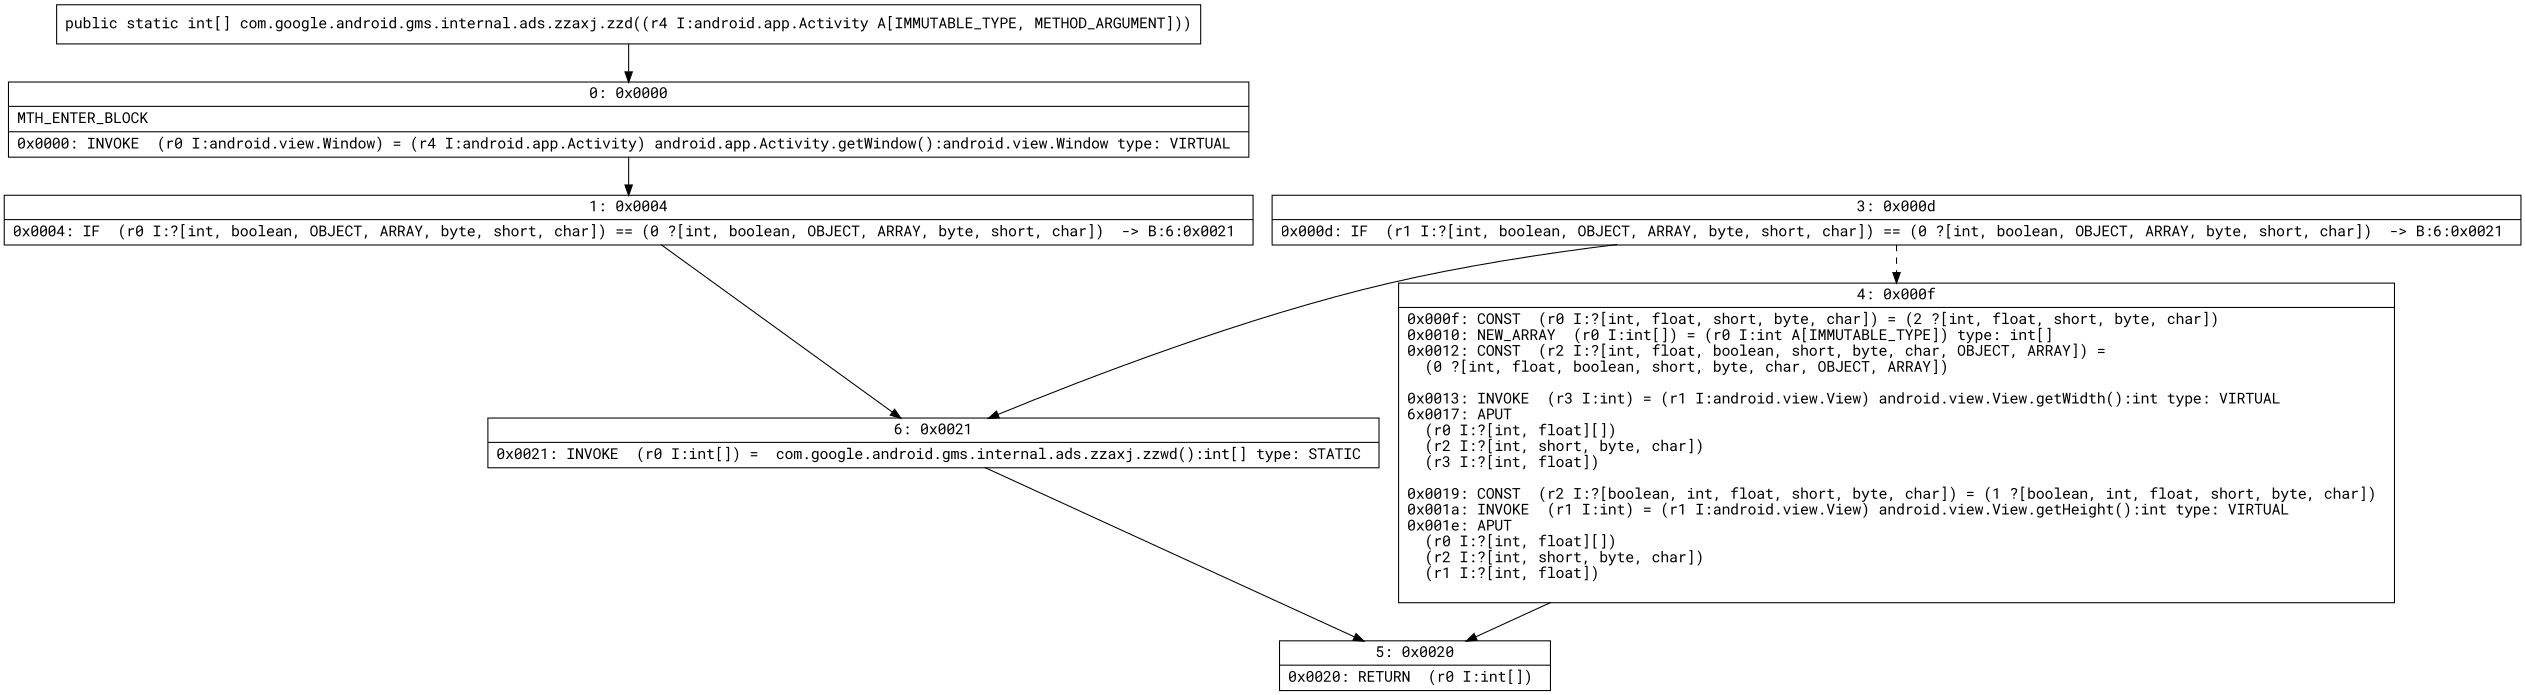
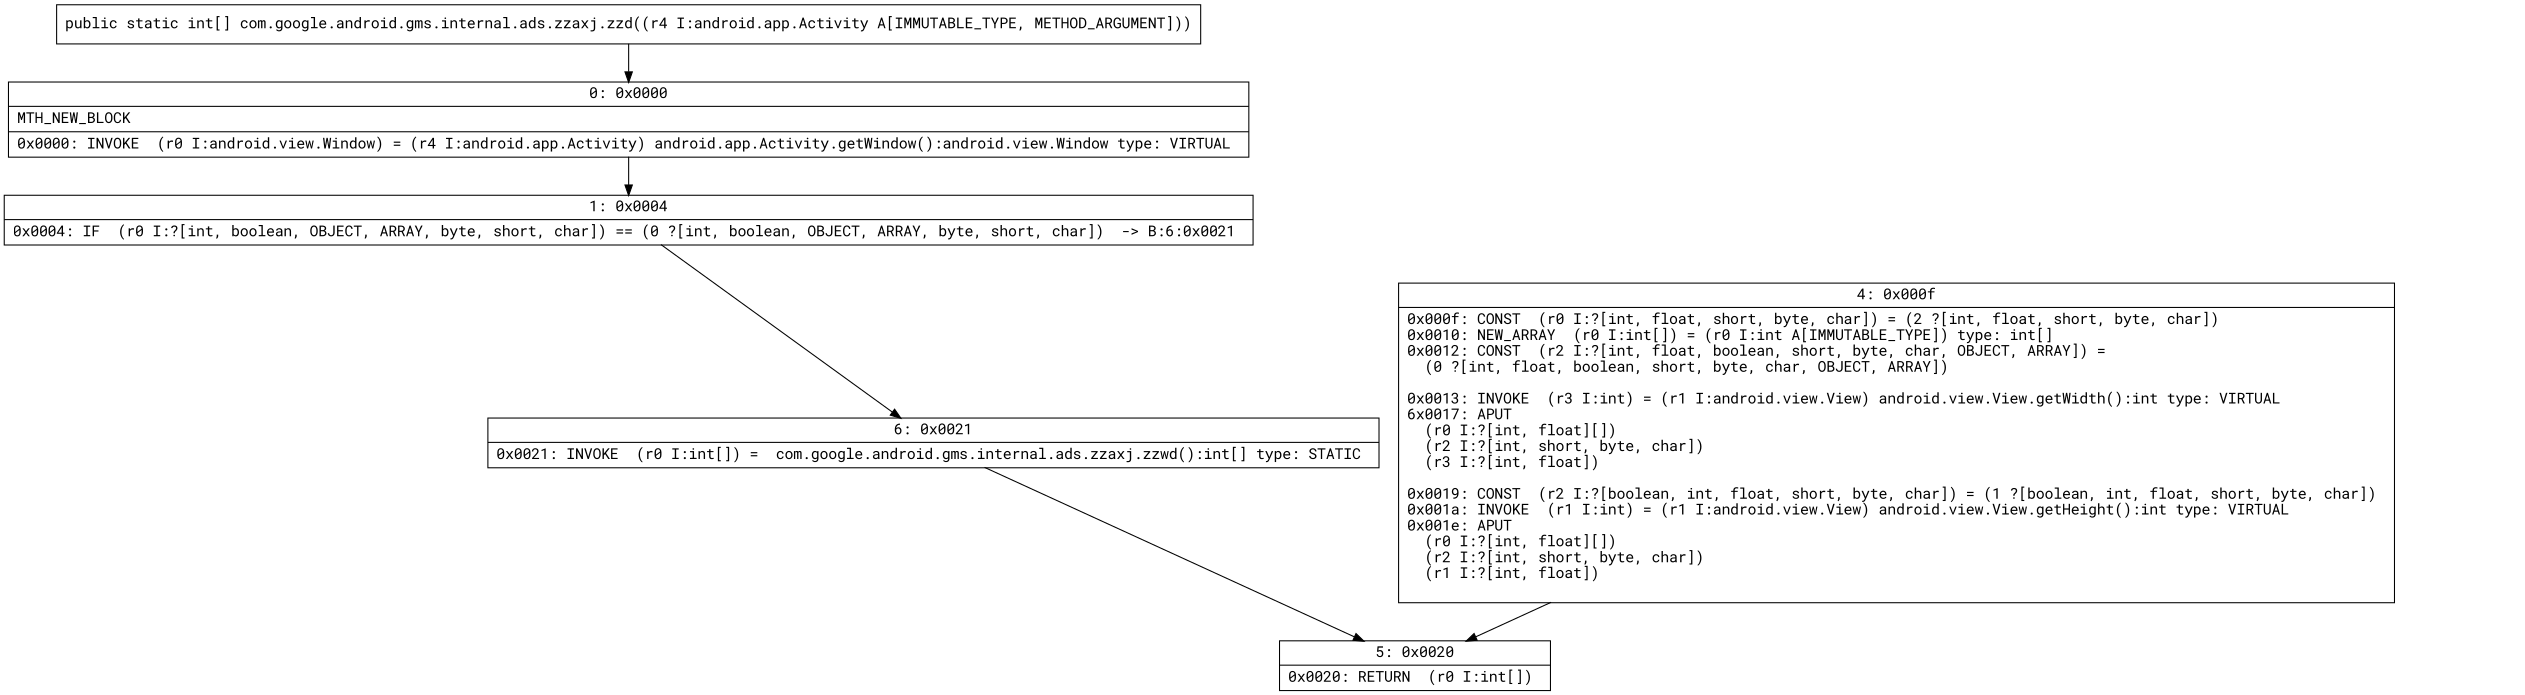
(83, 119) -> (74, 119)
(1897, 220) -> none
